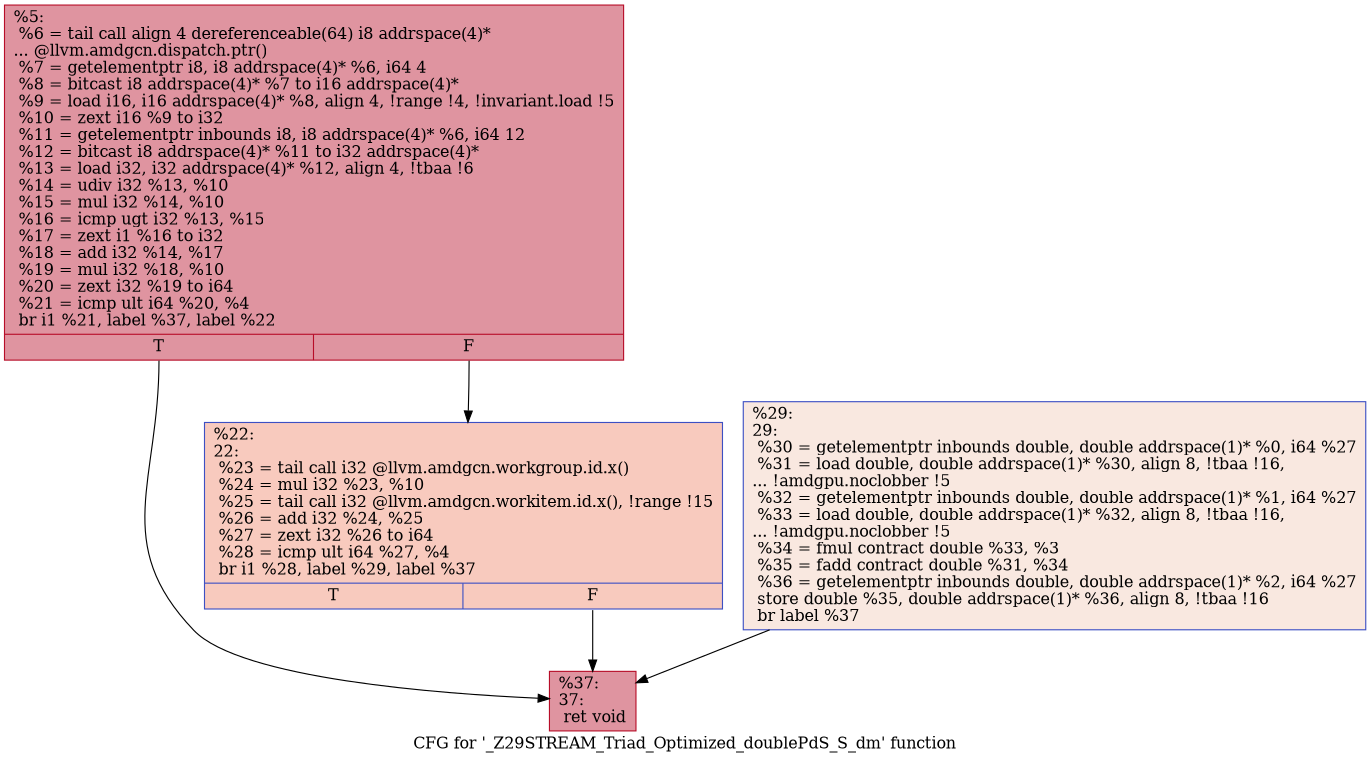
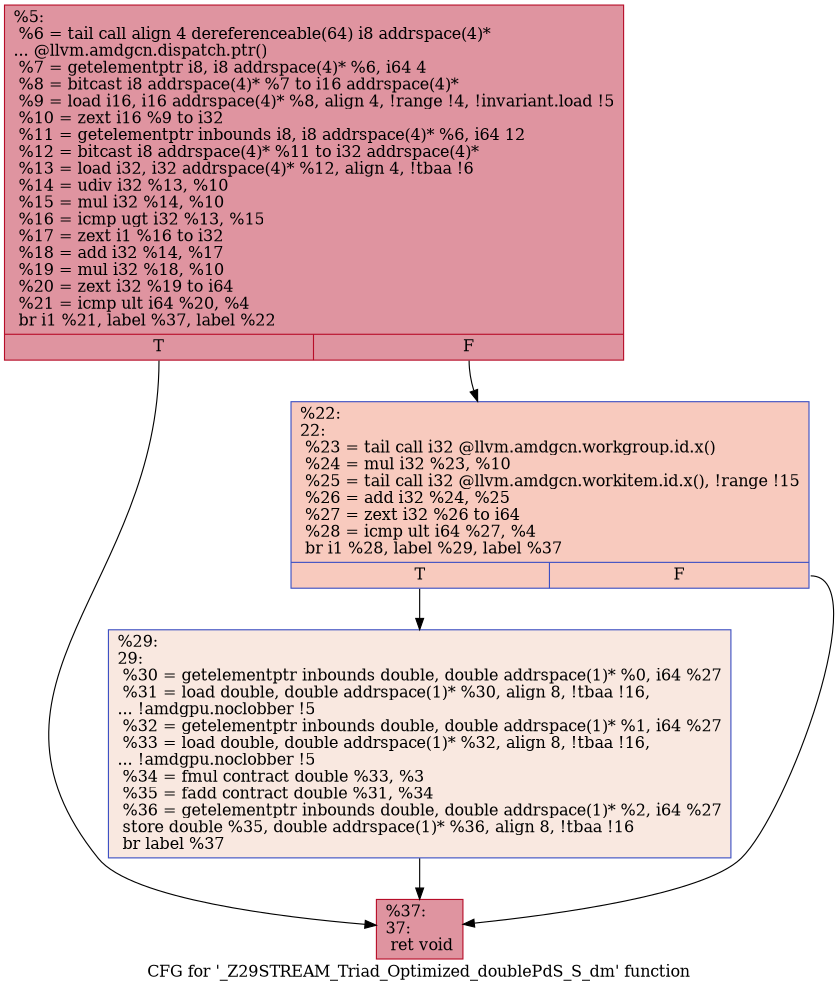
none -> (420, 604)
